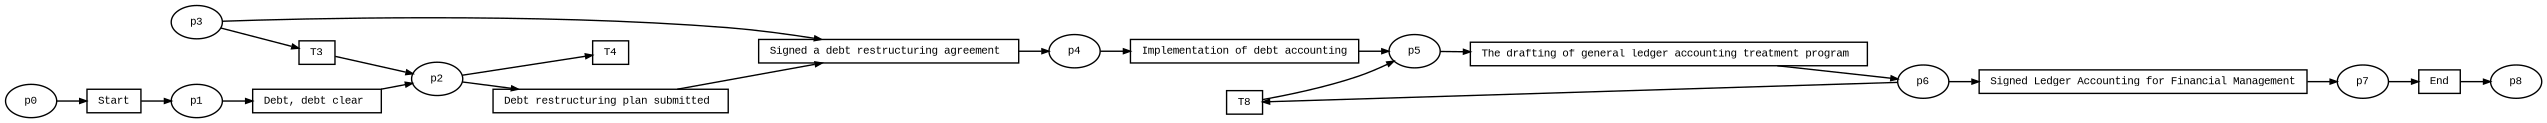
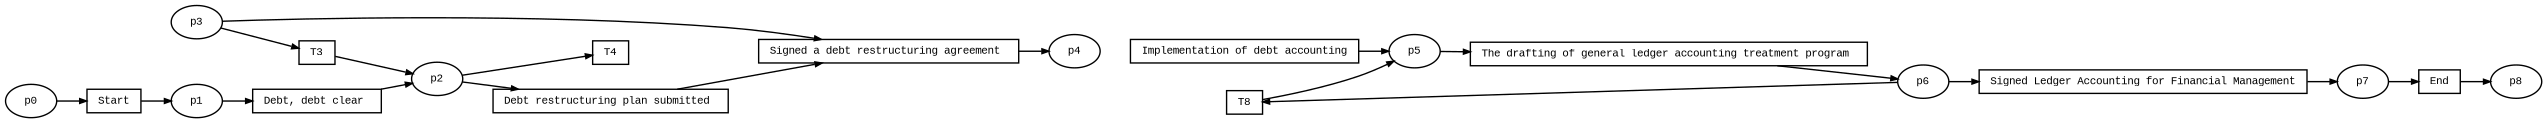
(1112, 51) -> none
